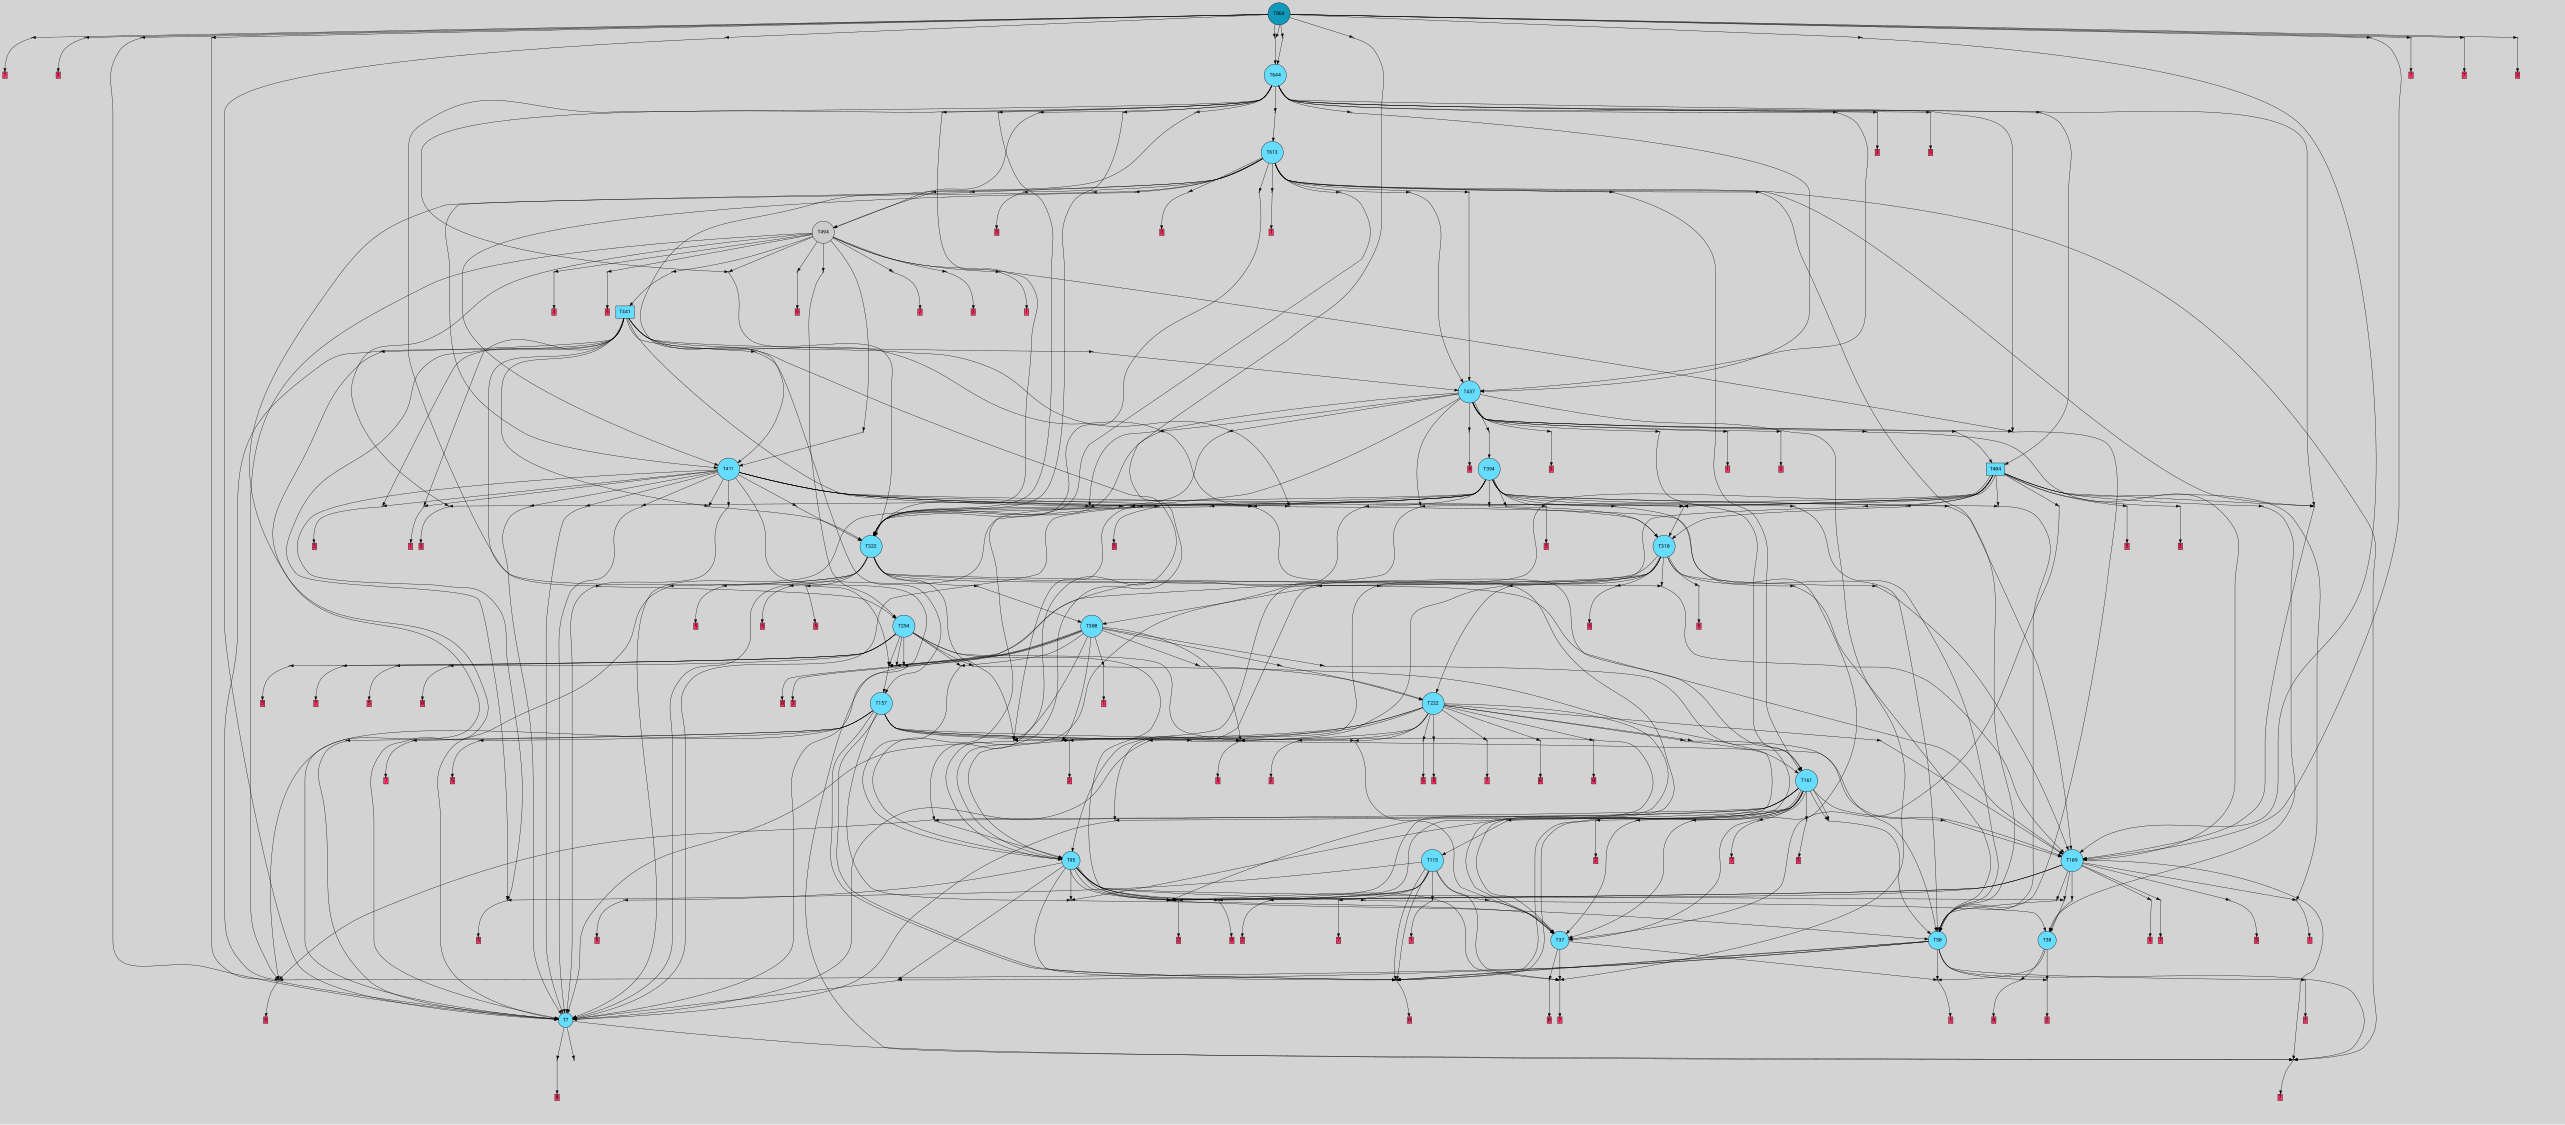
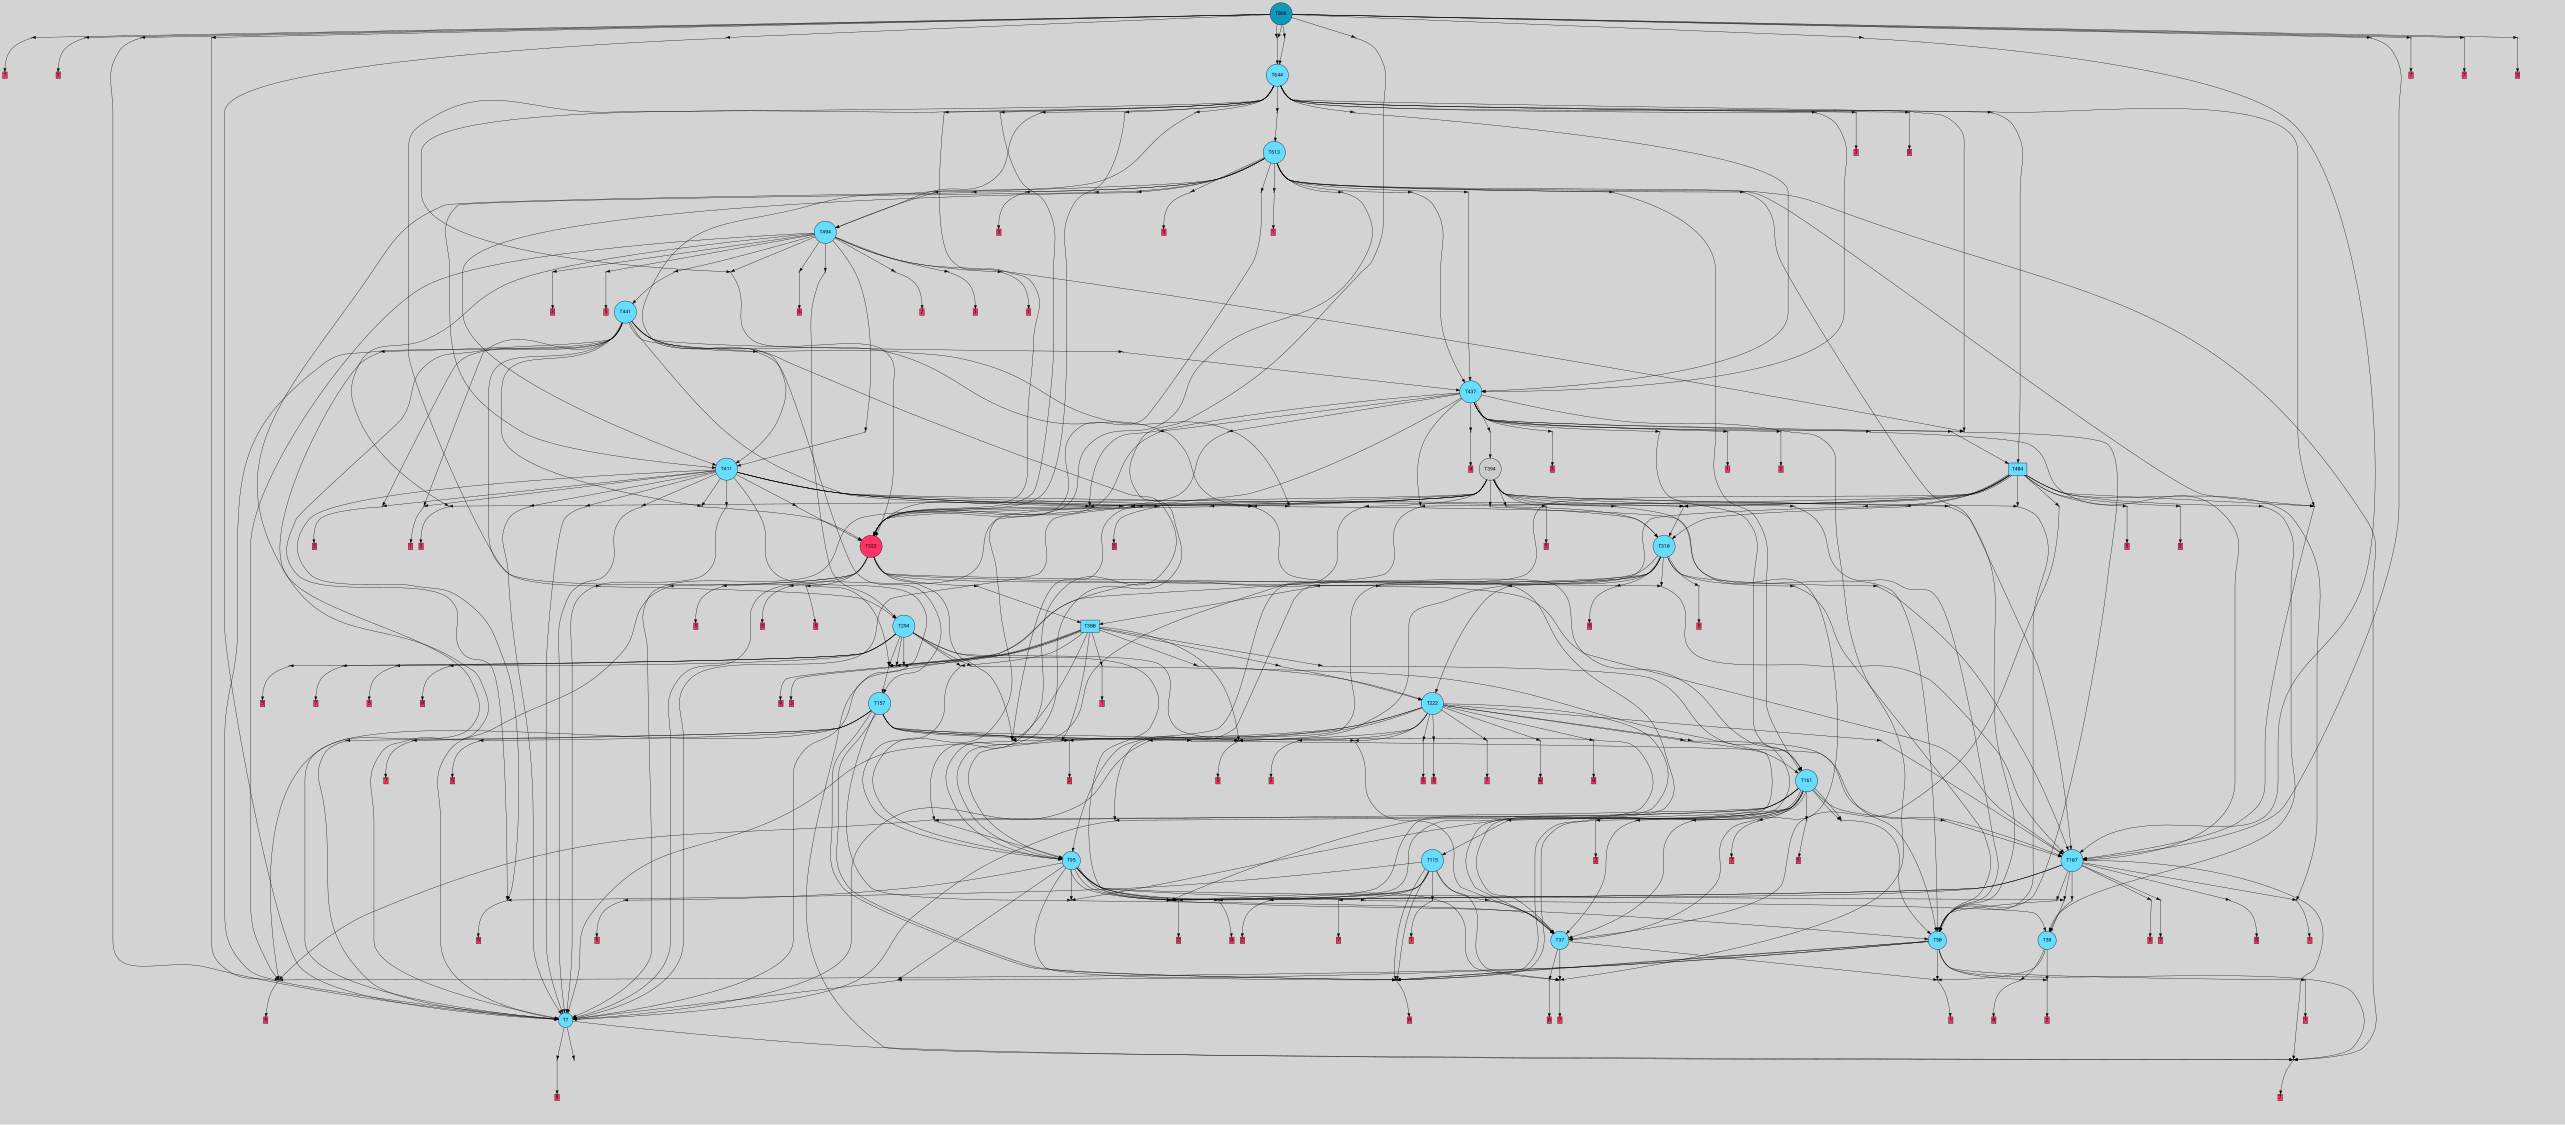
(823, 232) -> (825, 232)
(625, 312) -> (625, 312)
(1489, 469) -> (1490, 469)
(871, 546) -> (871, 546)
(1092, 626) -> (1090, 626)
(2072, 861) -> (2072, 861)
